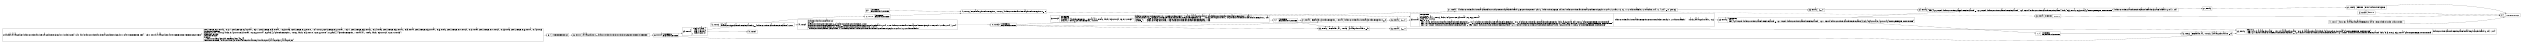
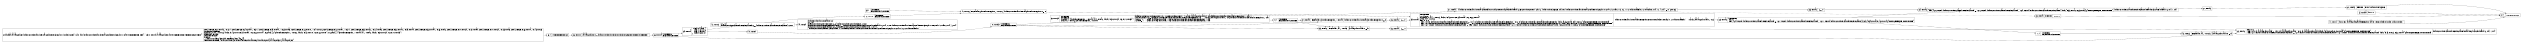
(974, 25) -> (874, 33)
